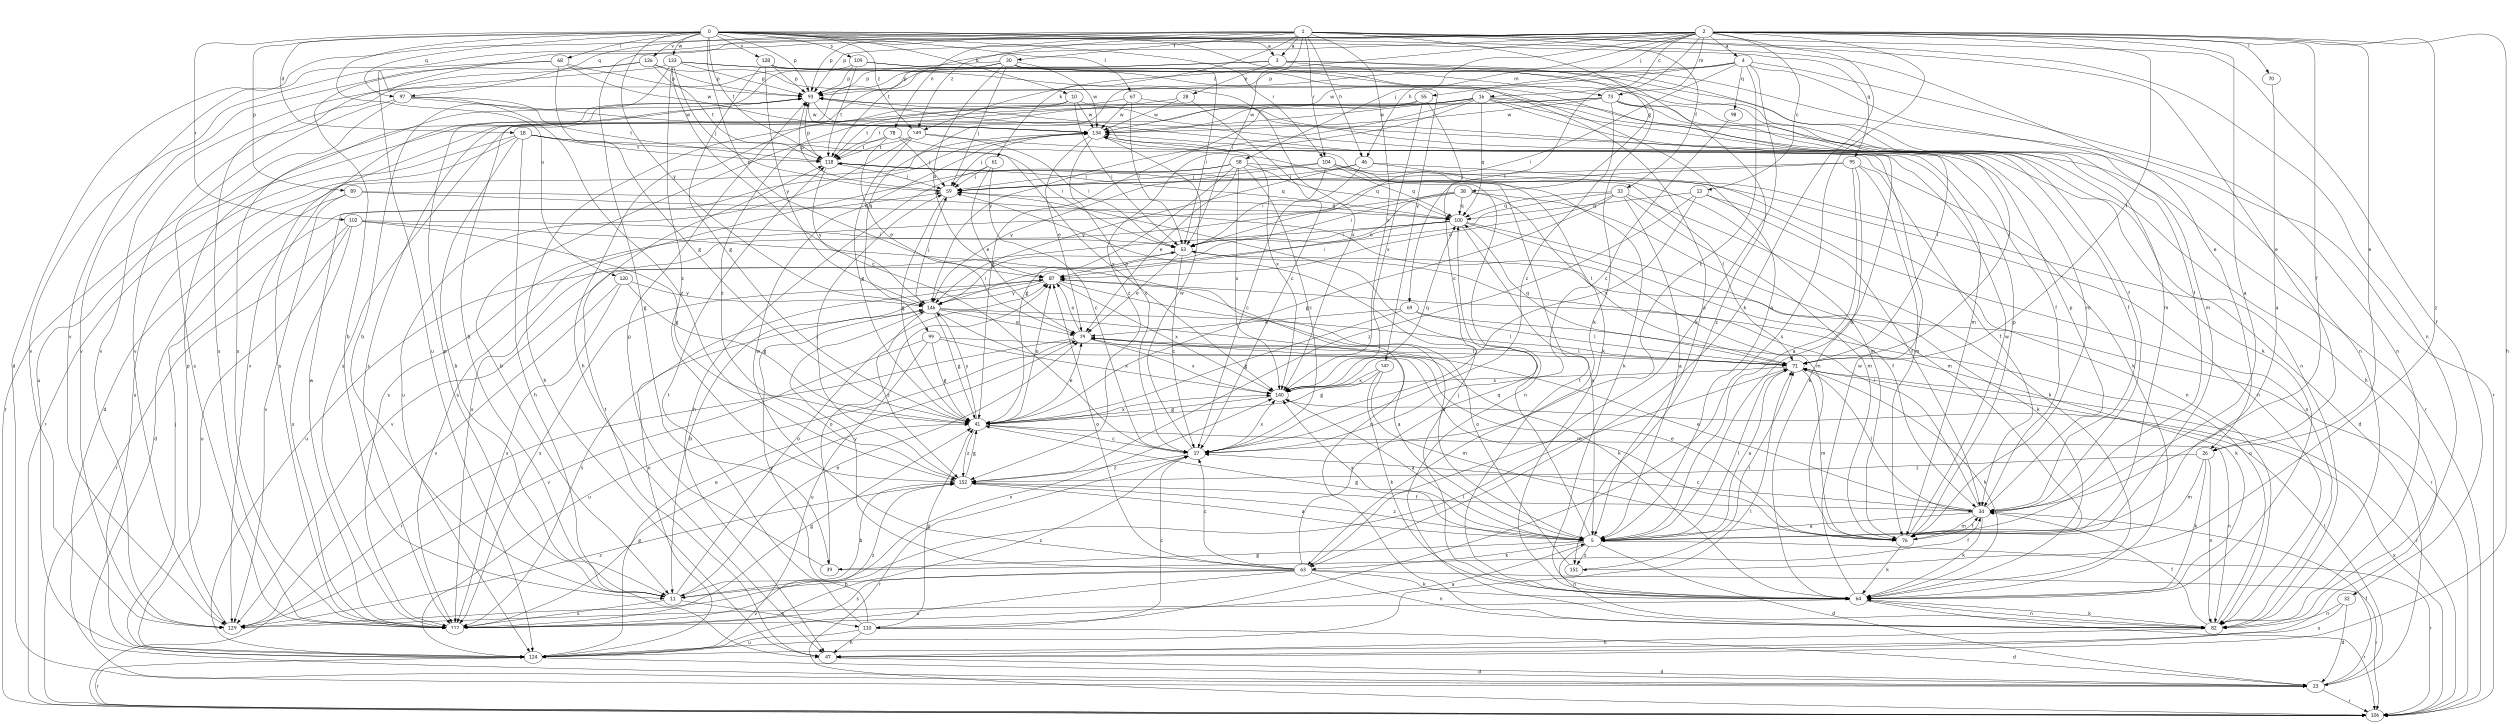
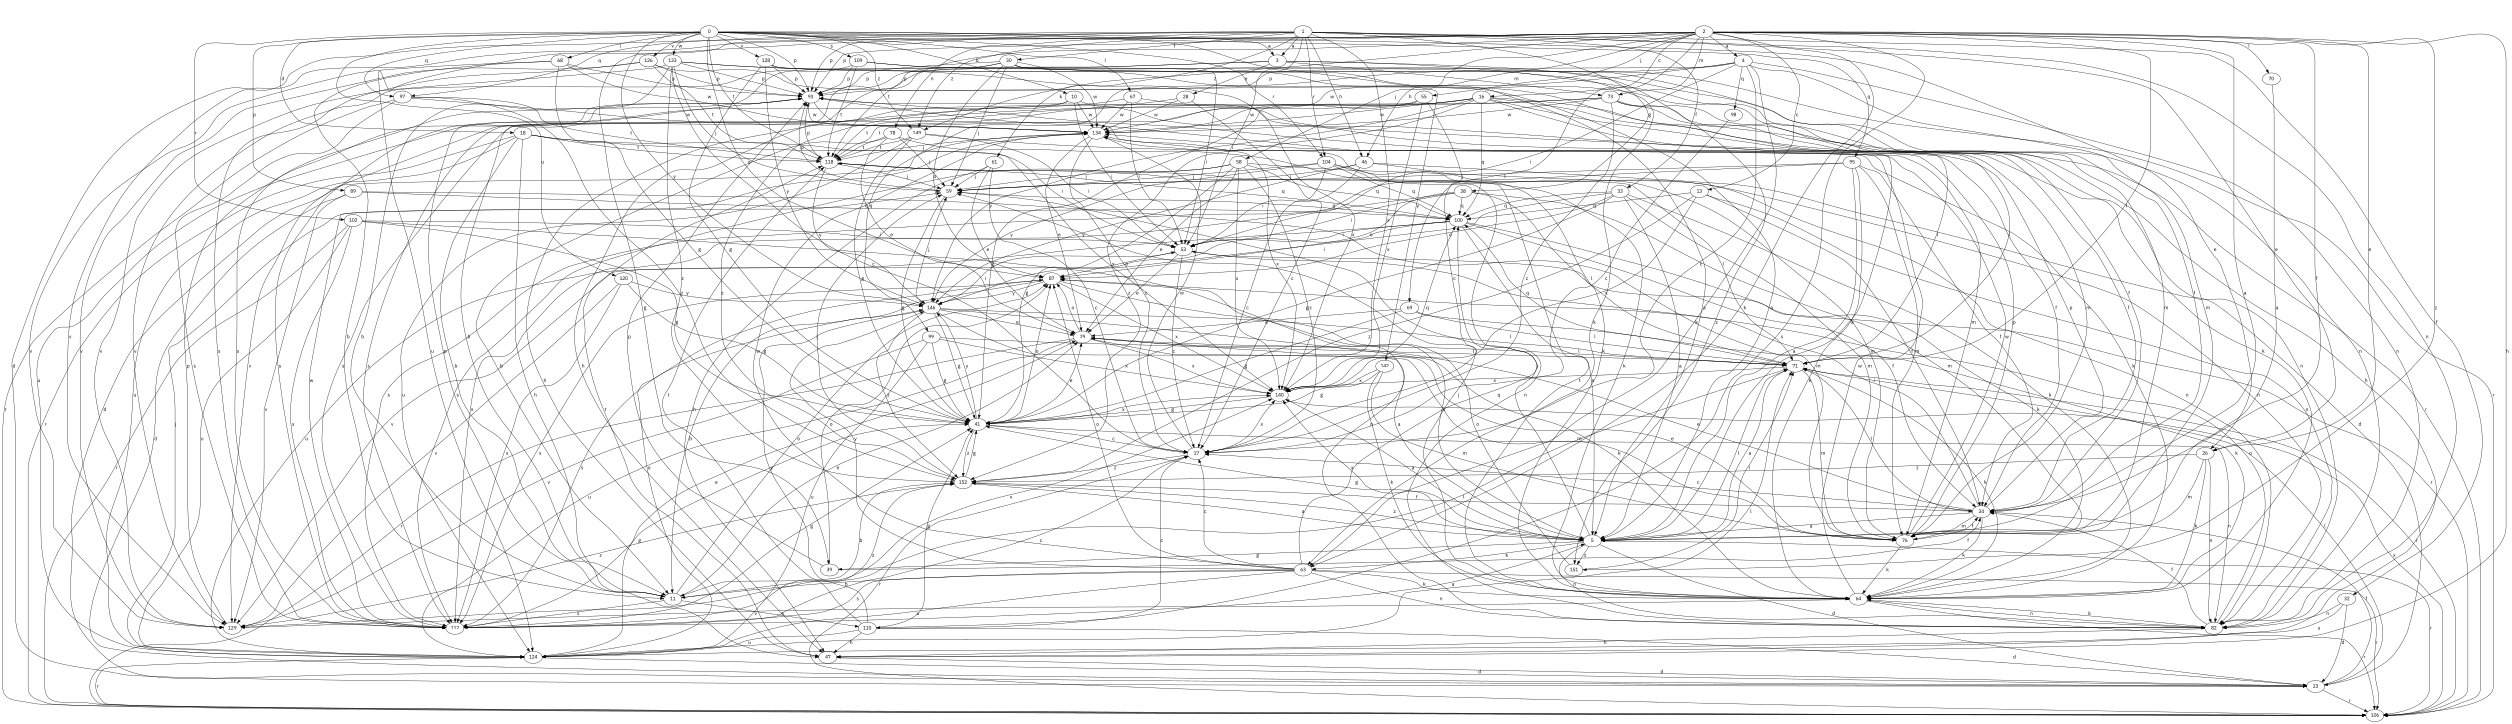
(1008, 145) -> (957, 142)
